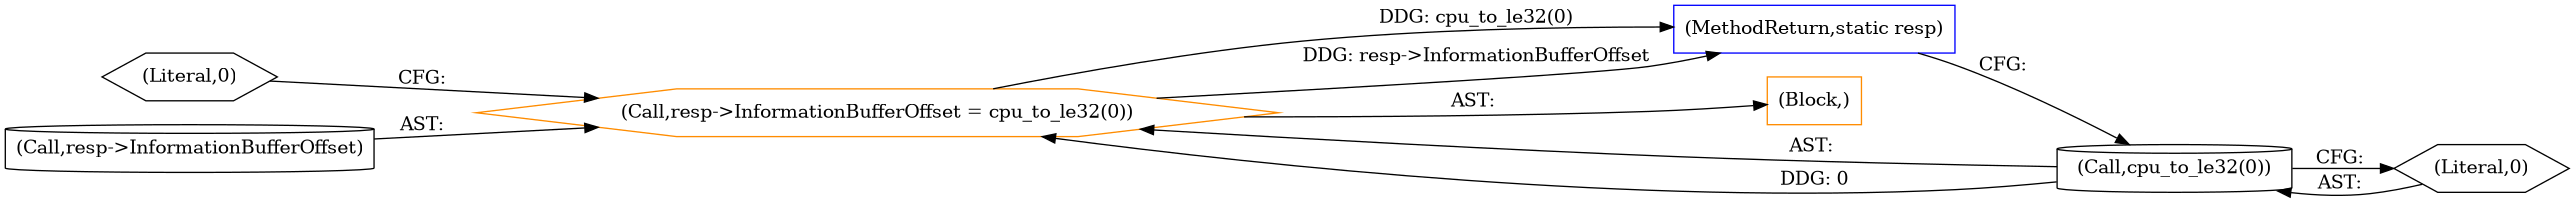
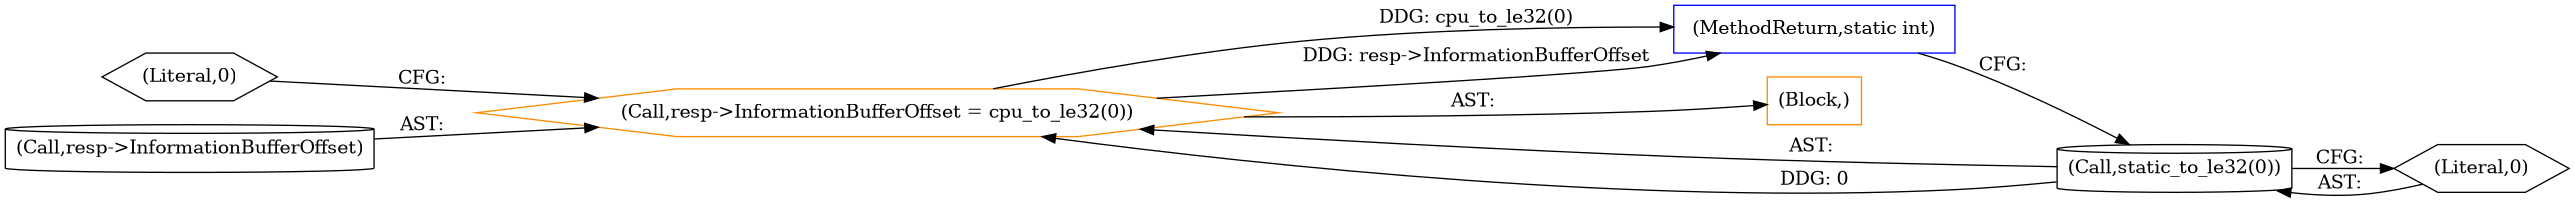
(1814, 29) -> (1814, 29)
(2174, 168) -> (2174, 168)
